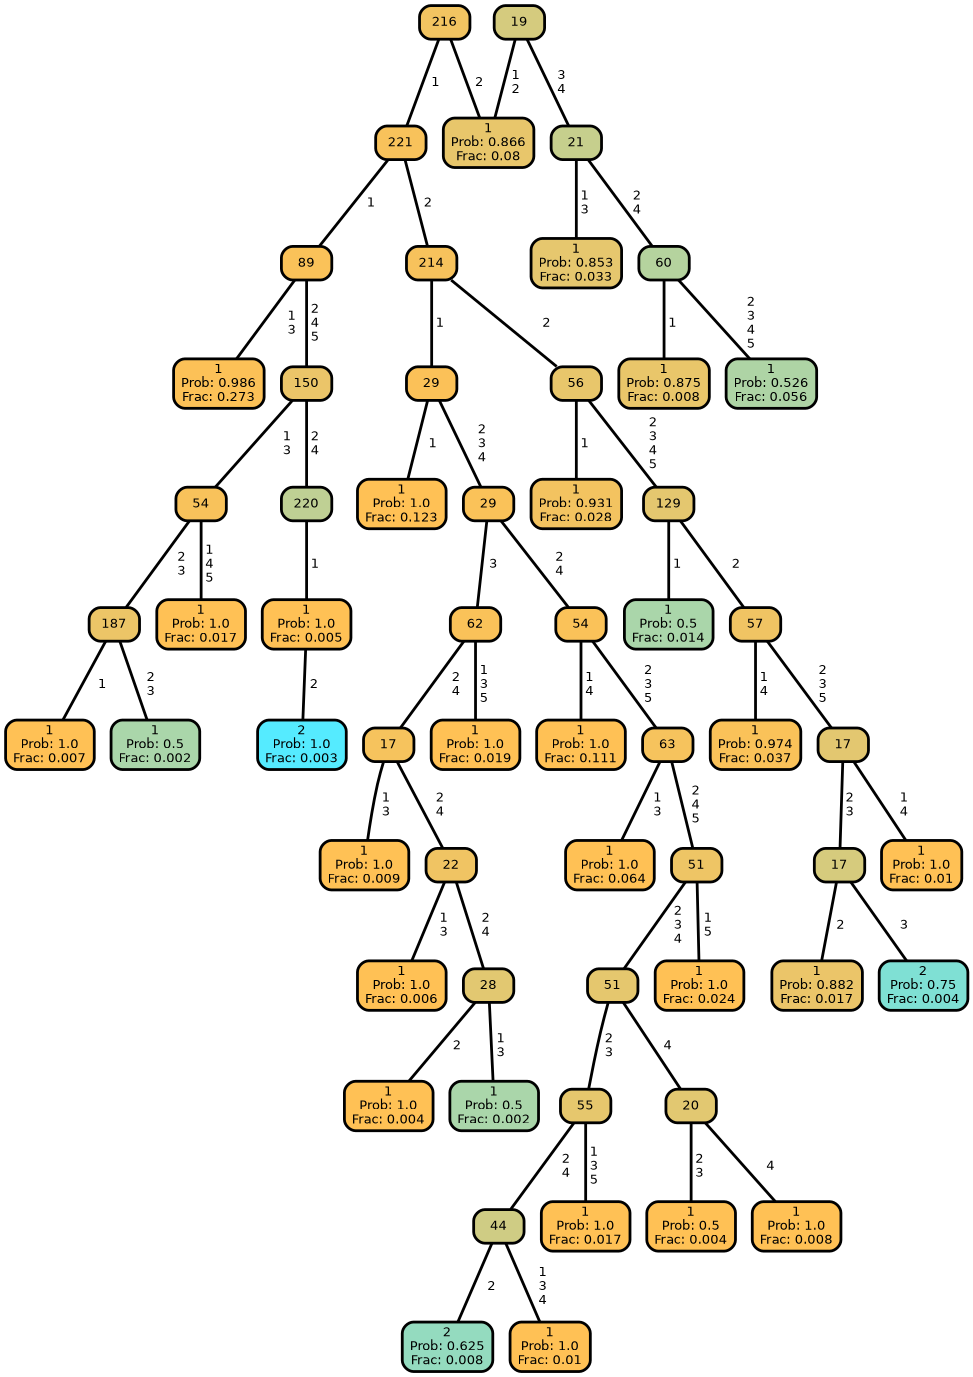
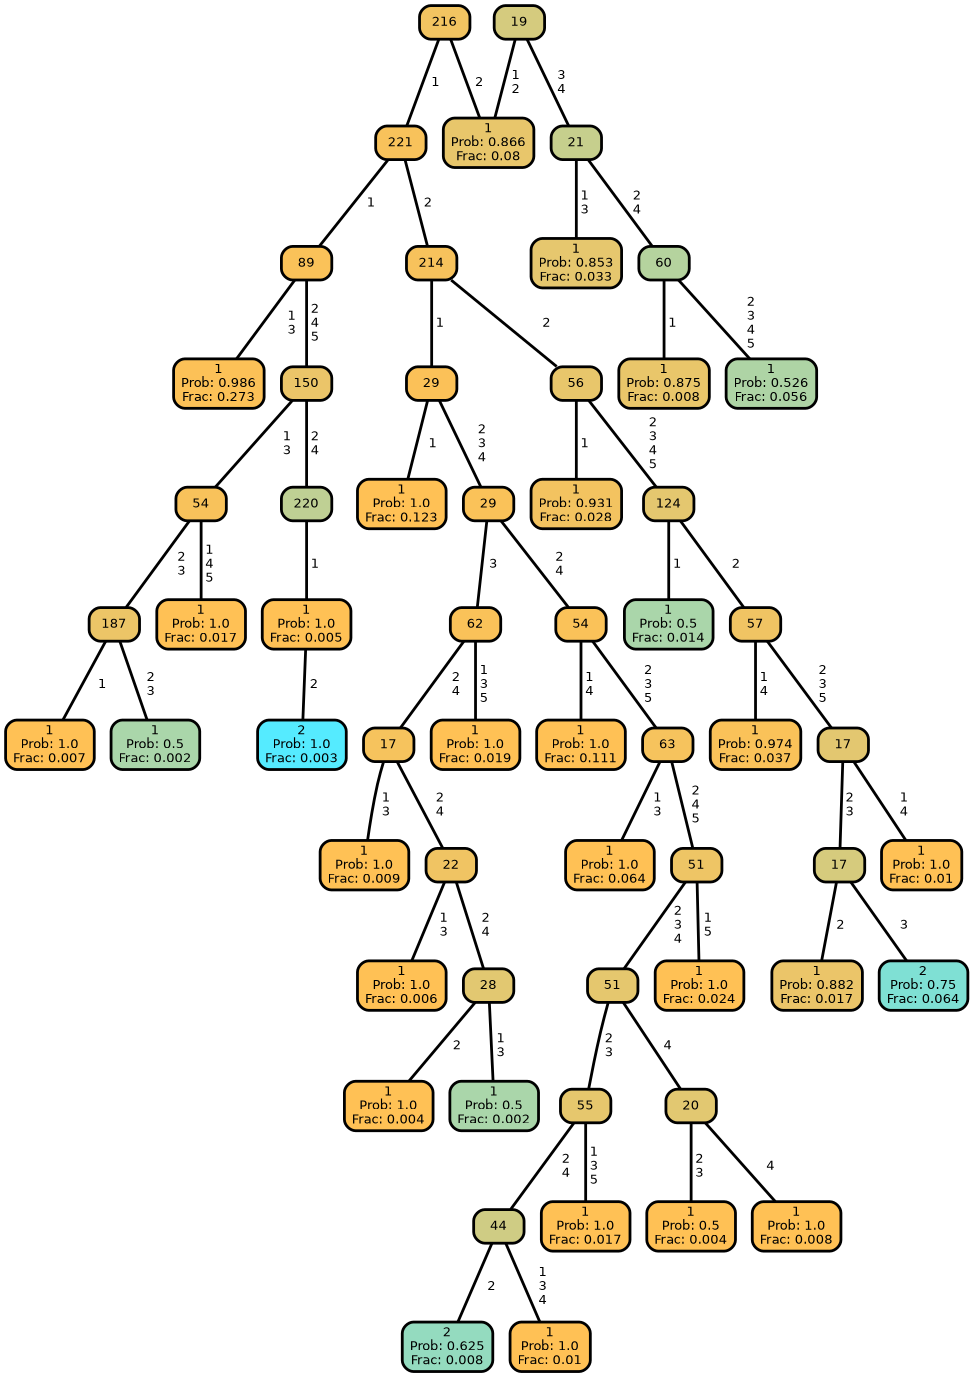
(669, 504) -> (669, 504)
(924, 986) -> (924, 986)
